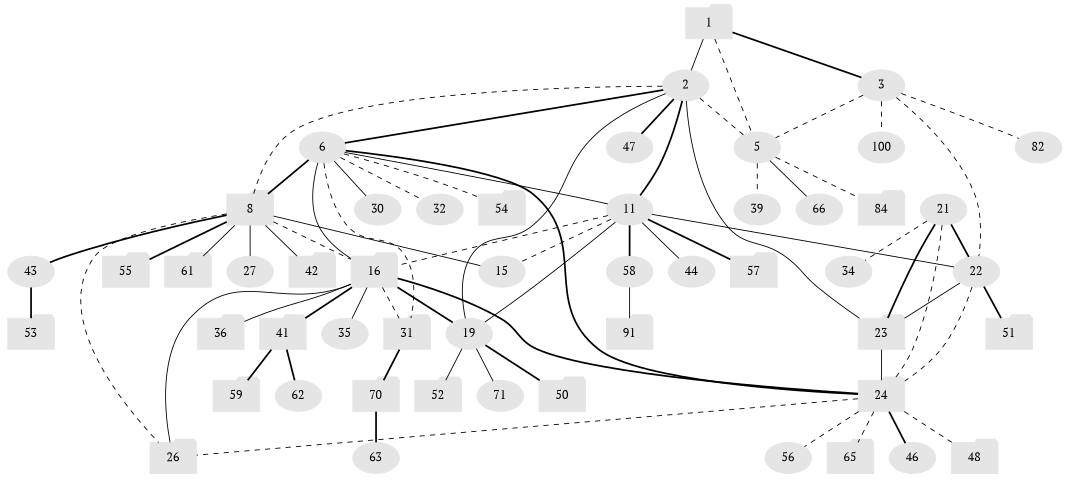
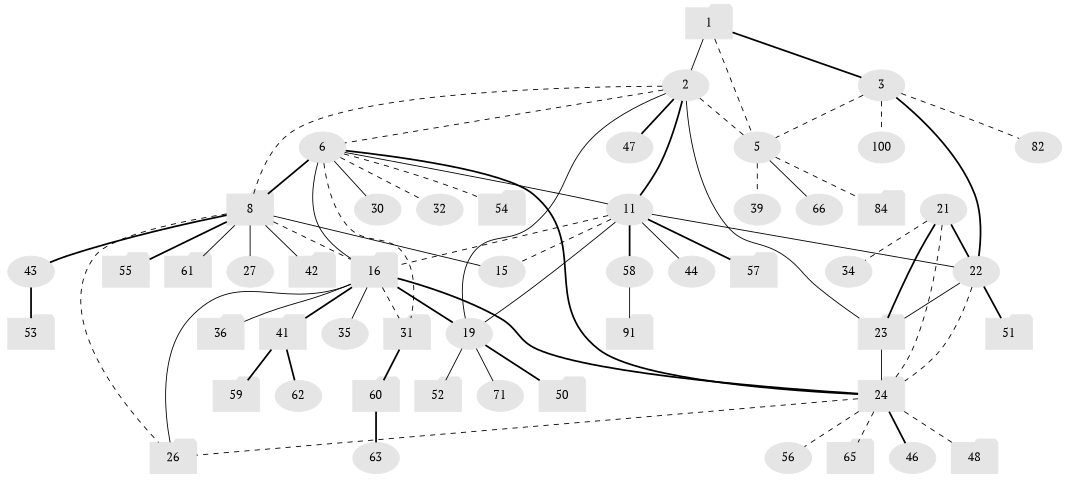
(504, 116) -> (504, 116)
(960, 166) -> (960, 166)
(376, 396) -> (376, 396)
